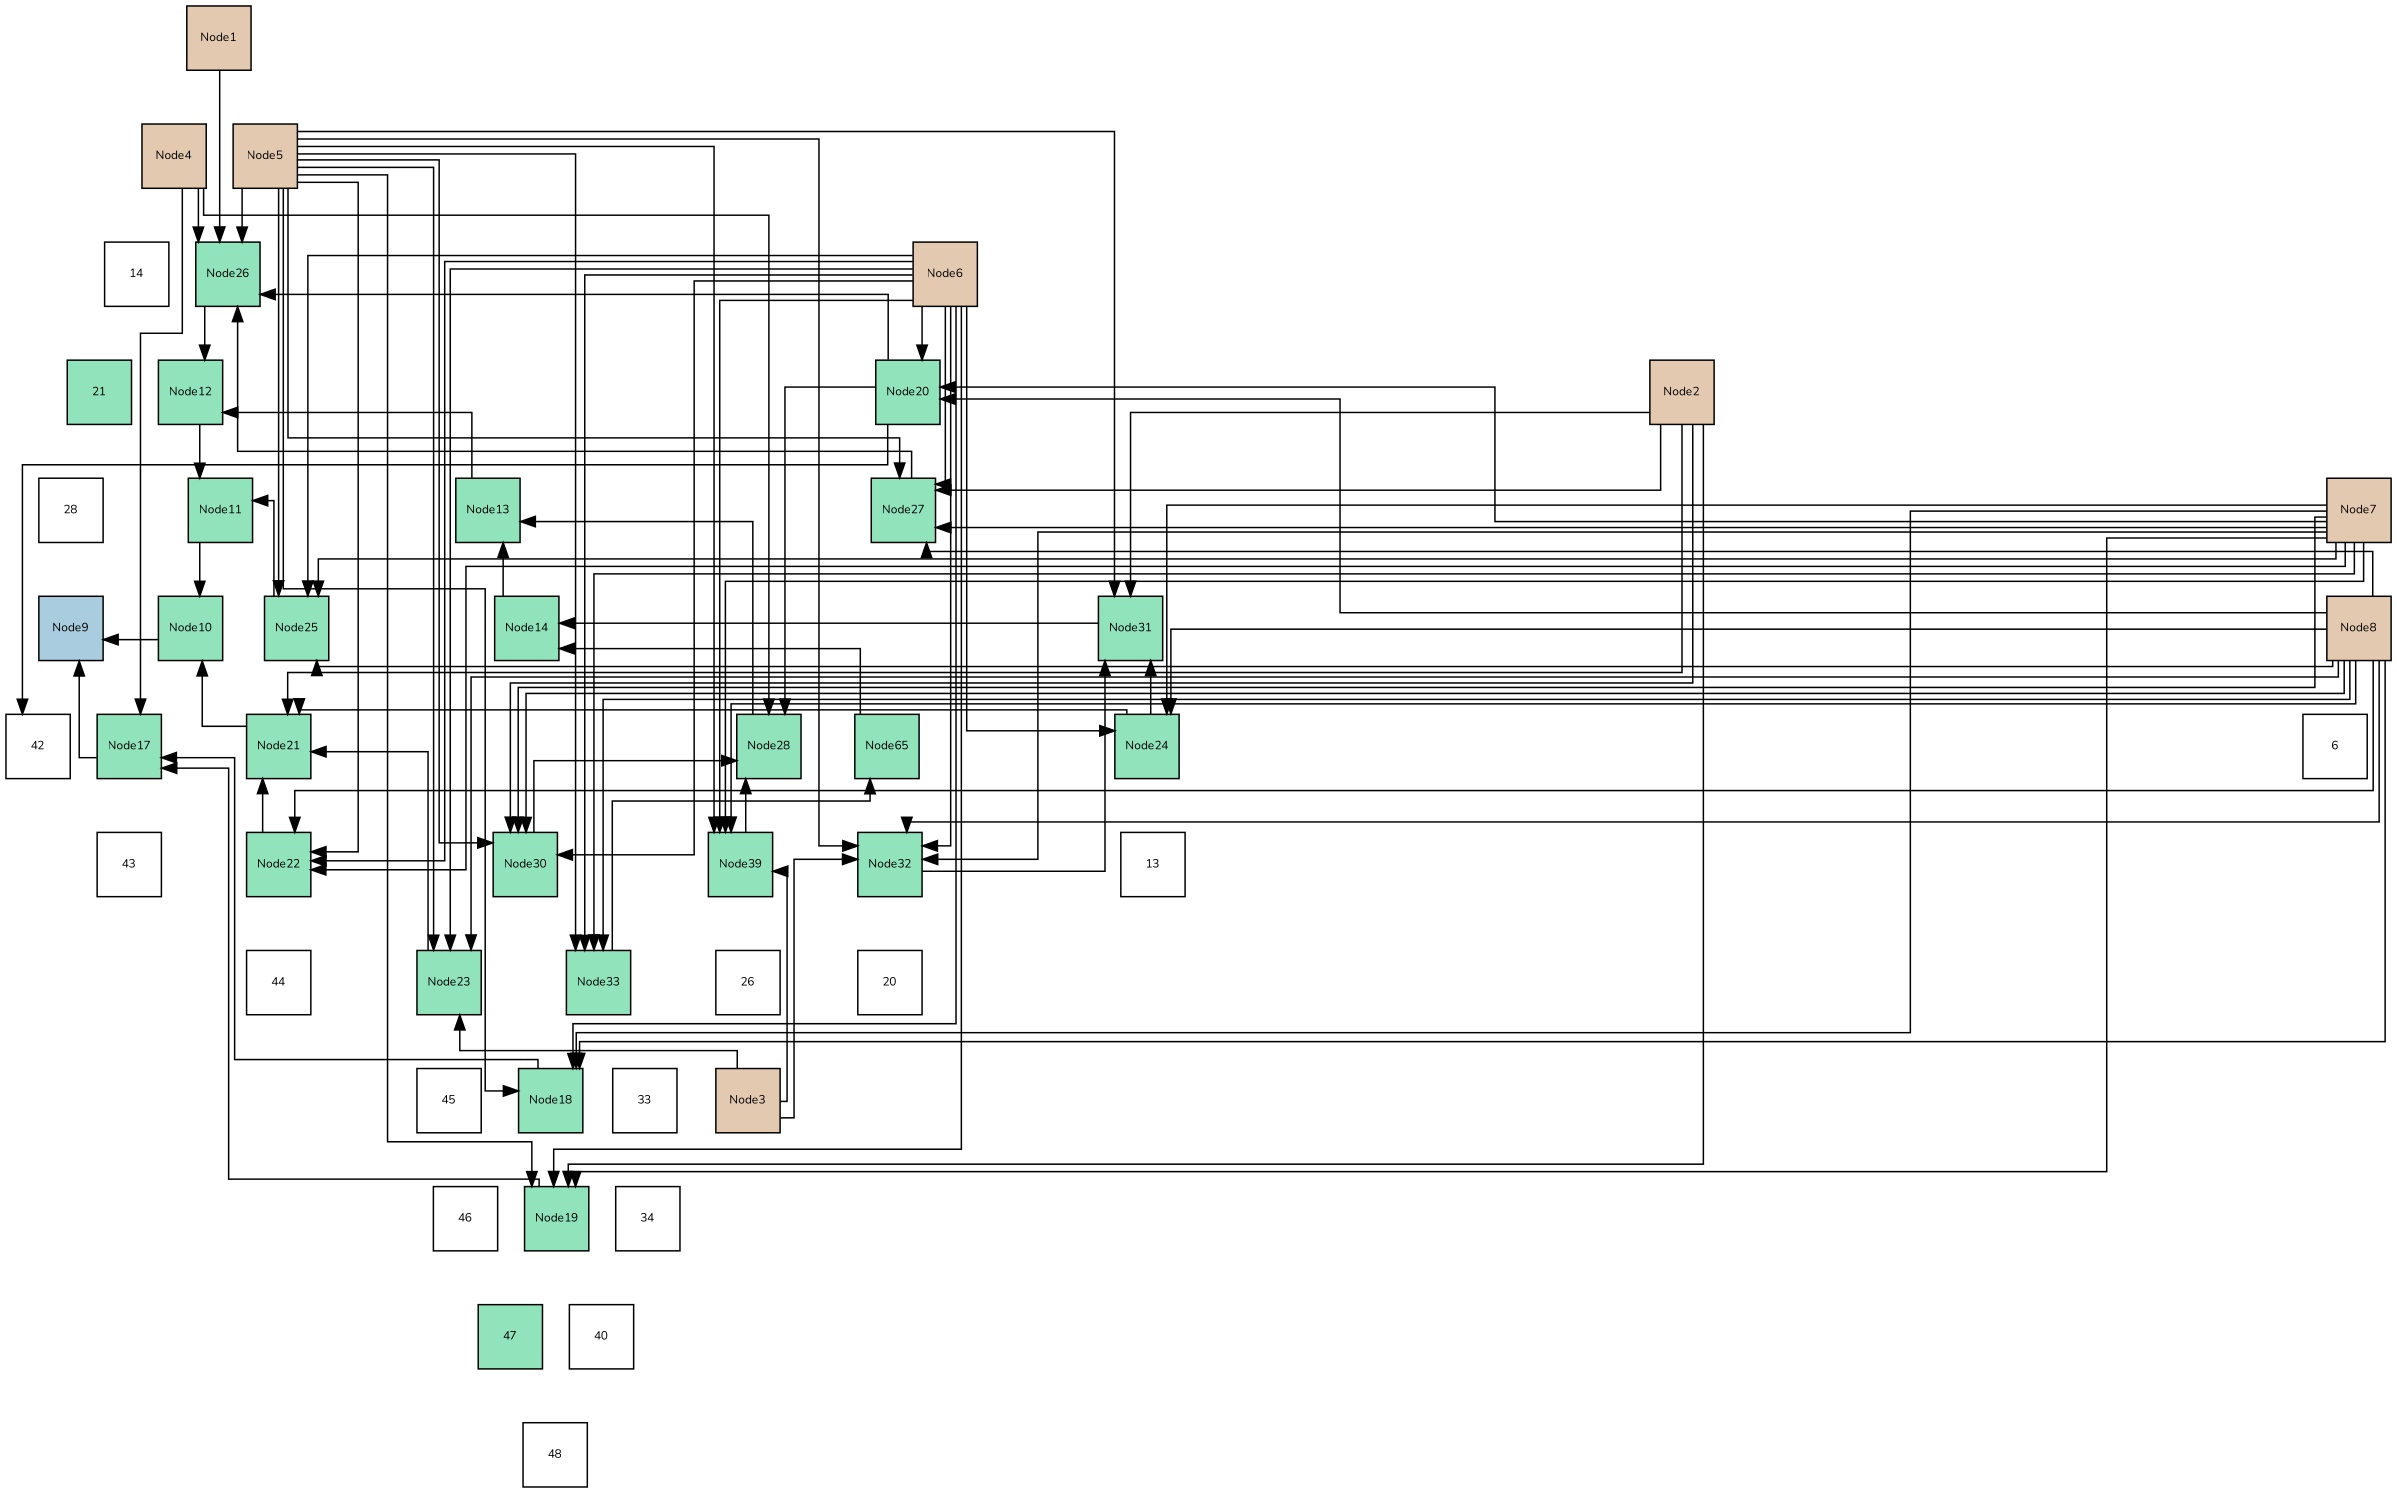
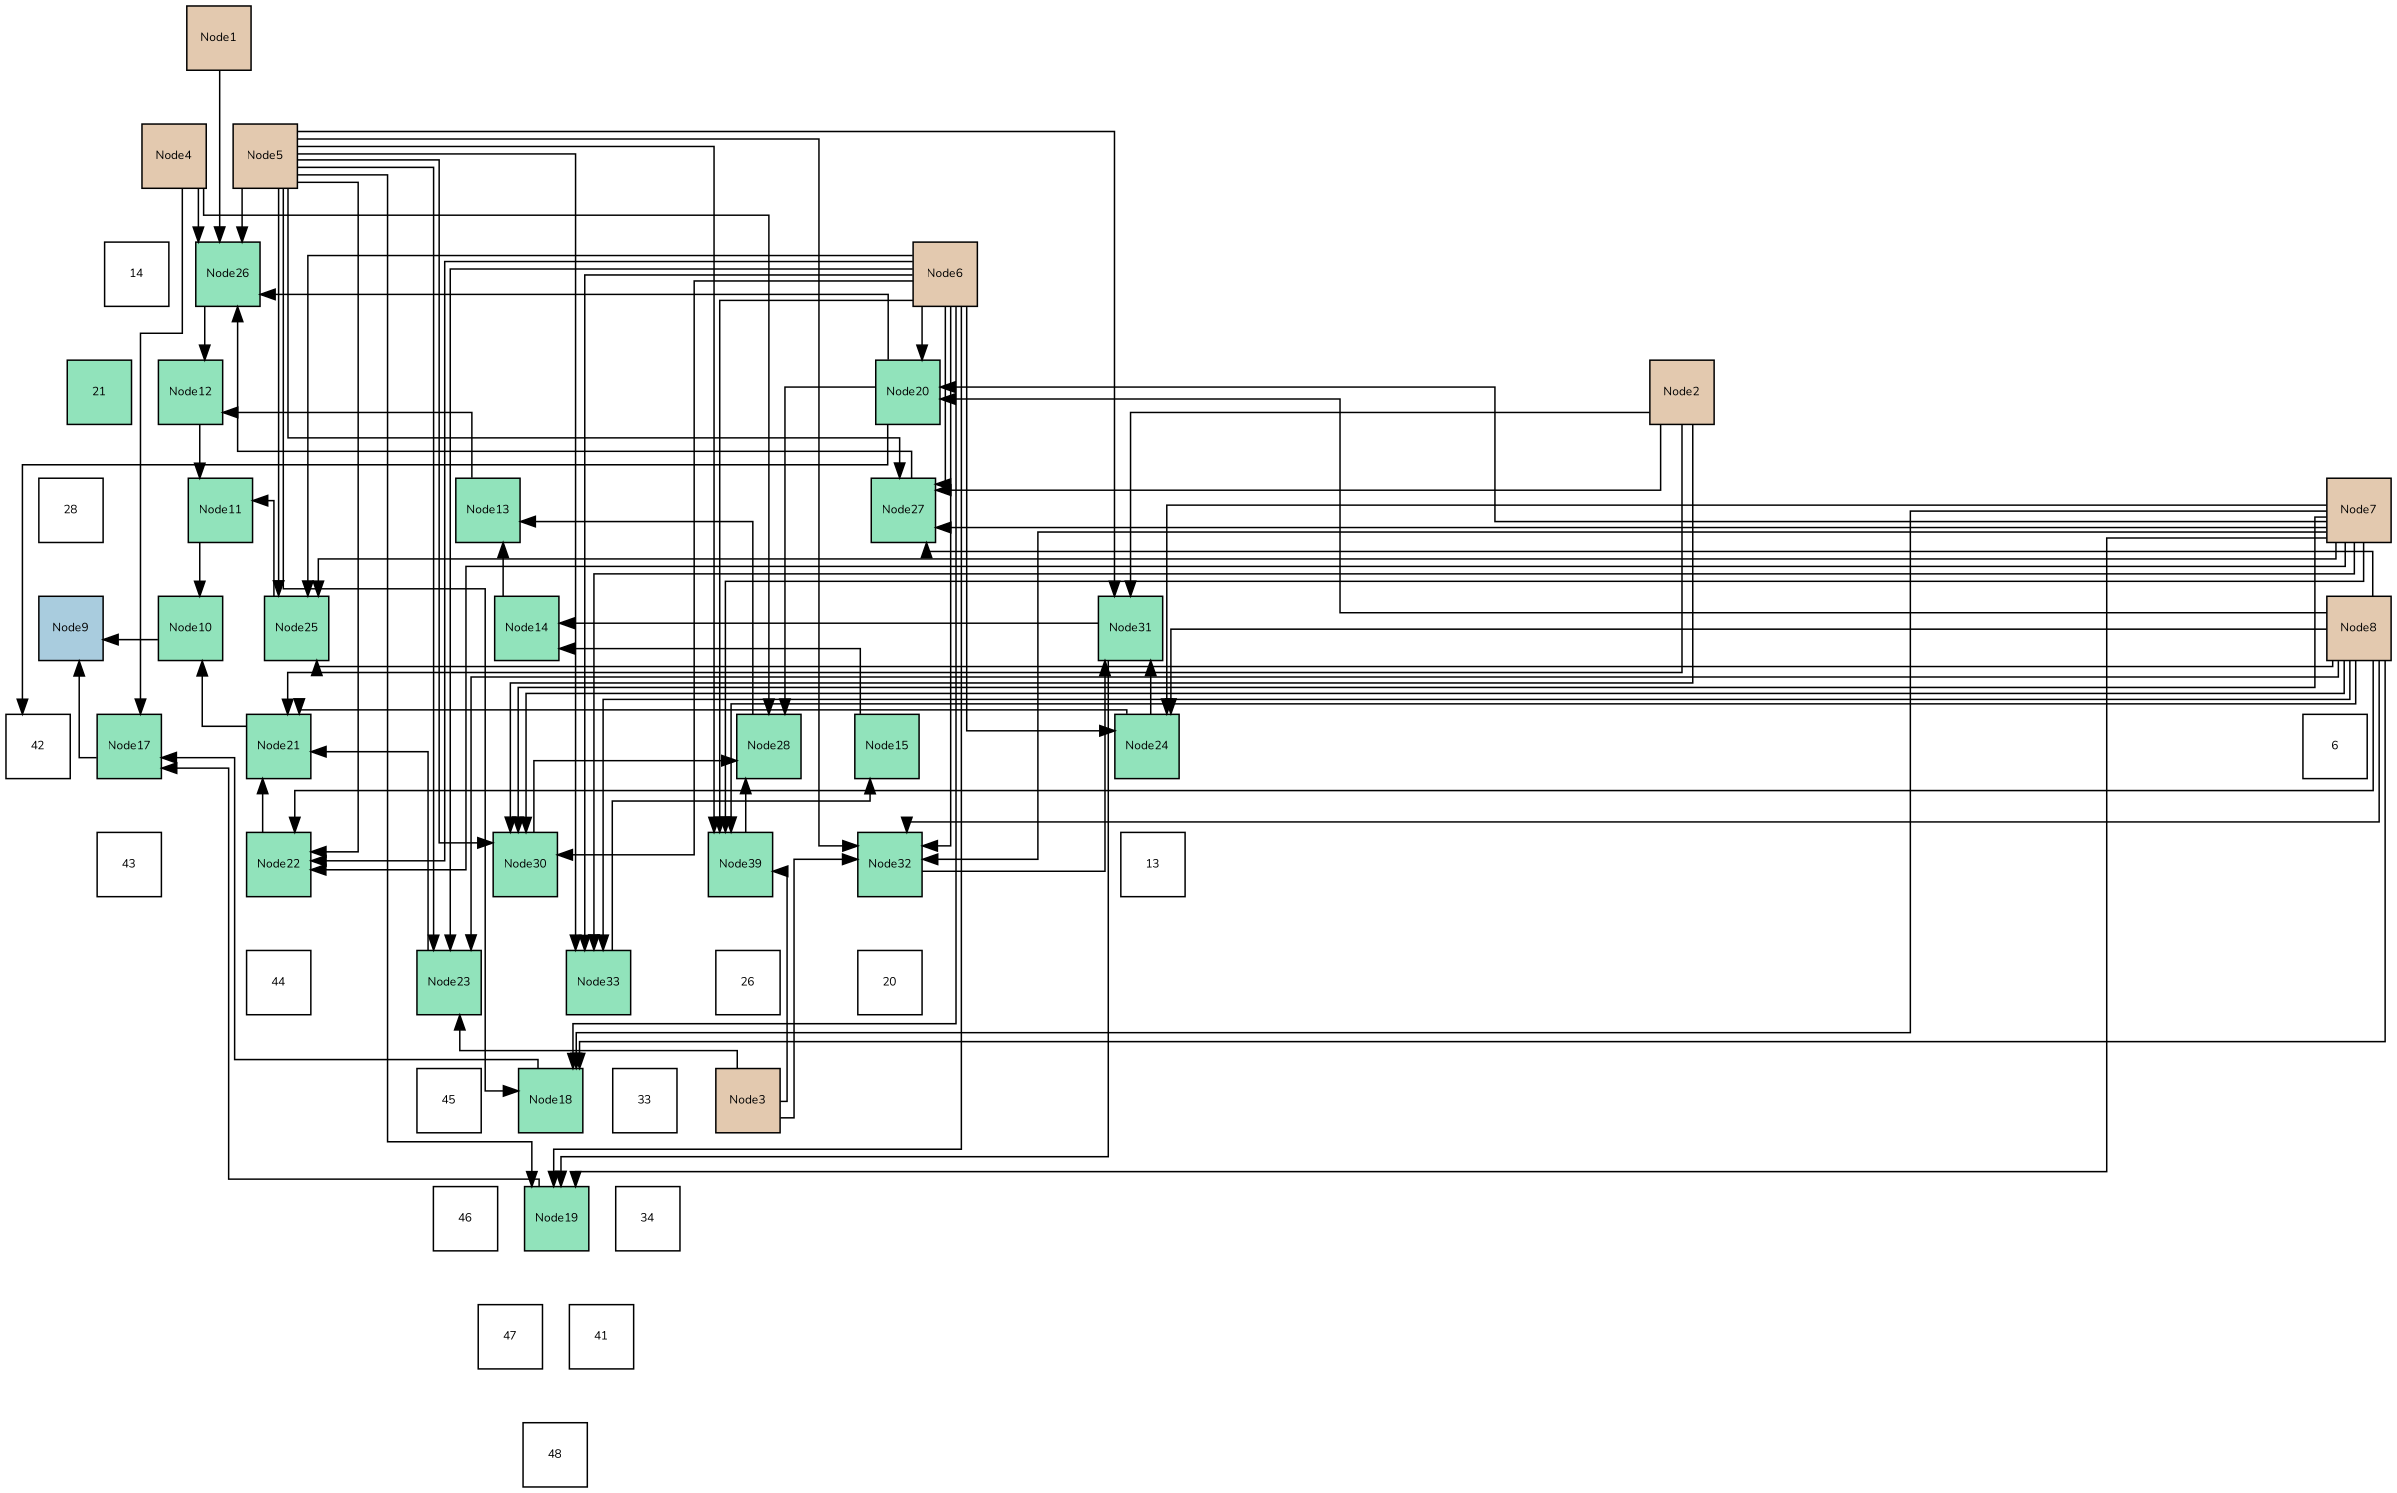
(887, 746) -> (887, 746)
(1703, 1130) -> (1075, 1157)
(510, 1337) -> (510, 1337)
(602, 1337) -> (602, 1337)
